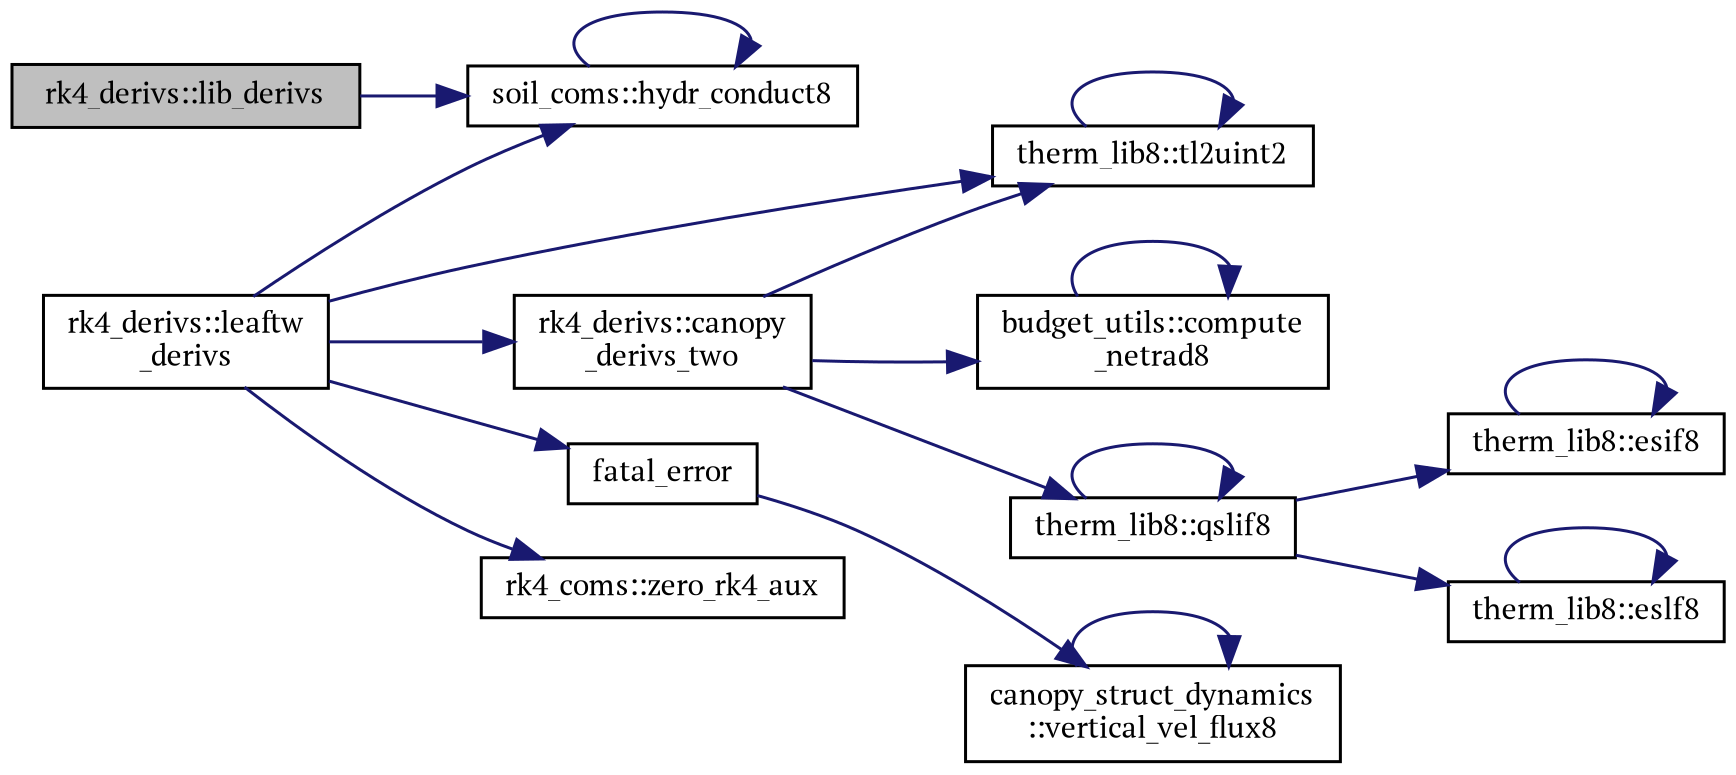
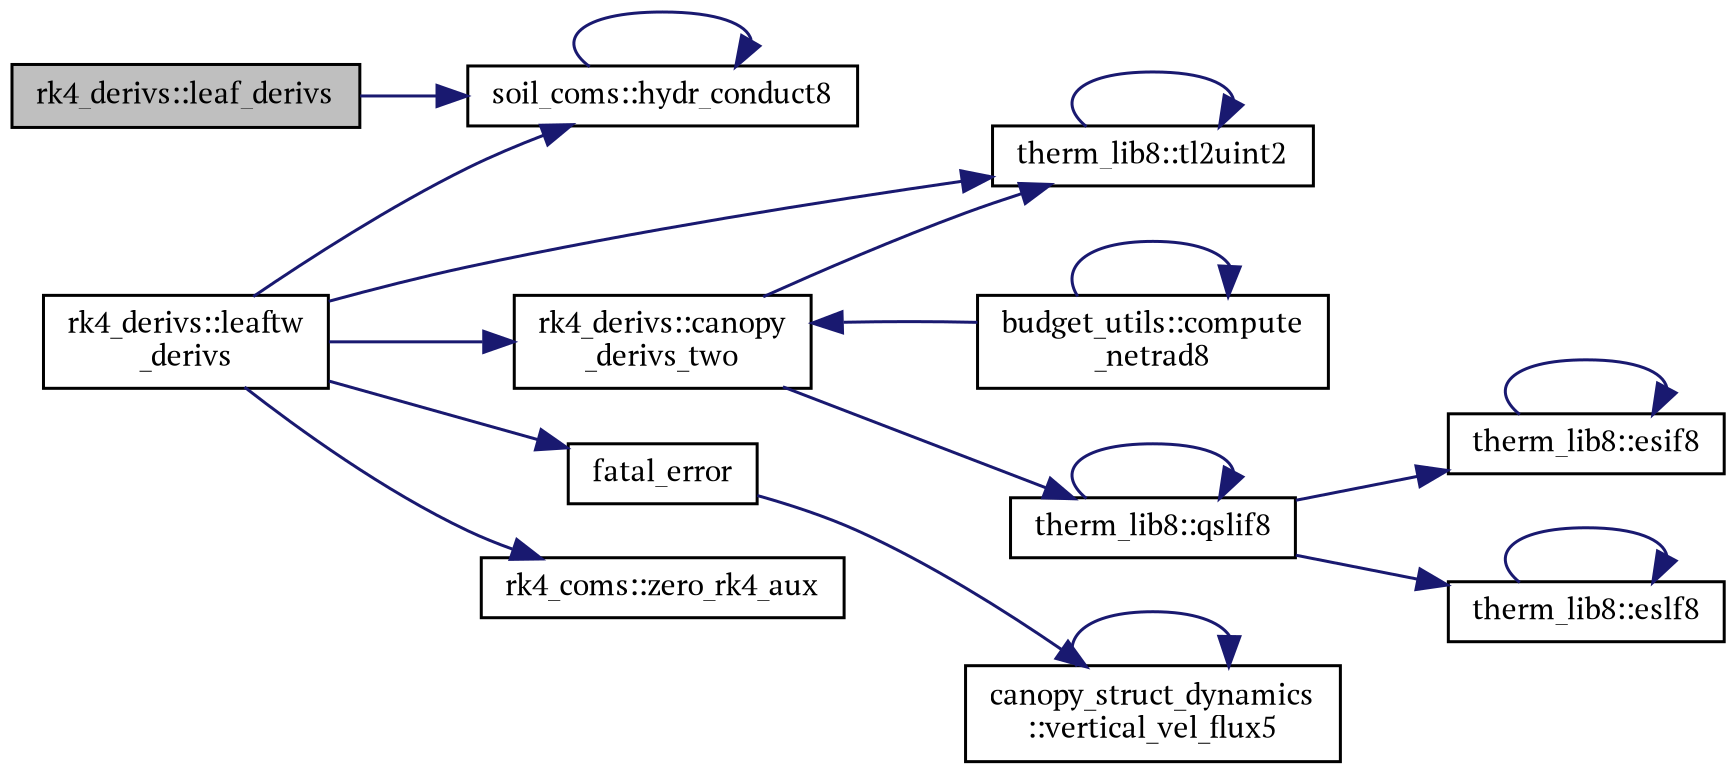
(186, 96) -> (186, 96)
(879, 362) -> (910, 322)
(1153, 714) -> (1153, 714)
